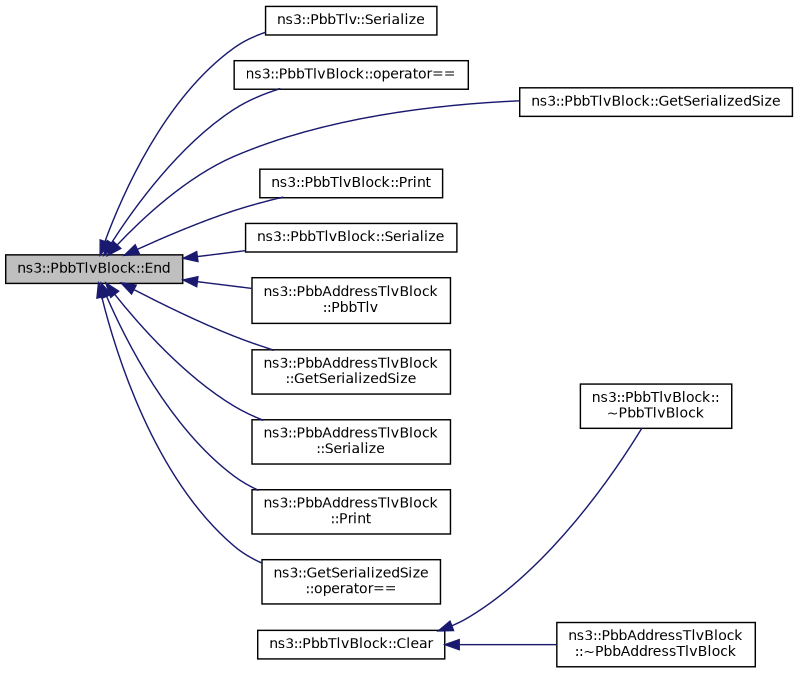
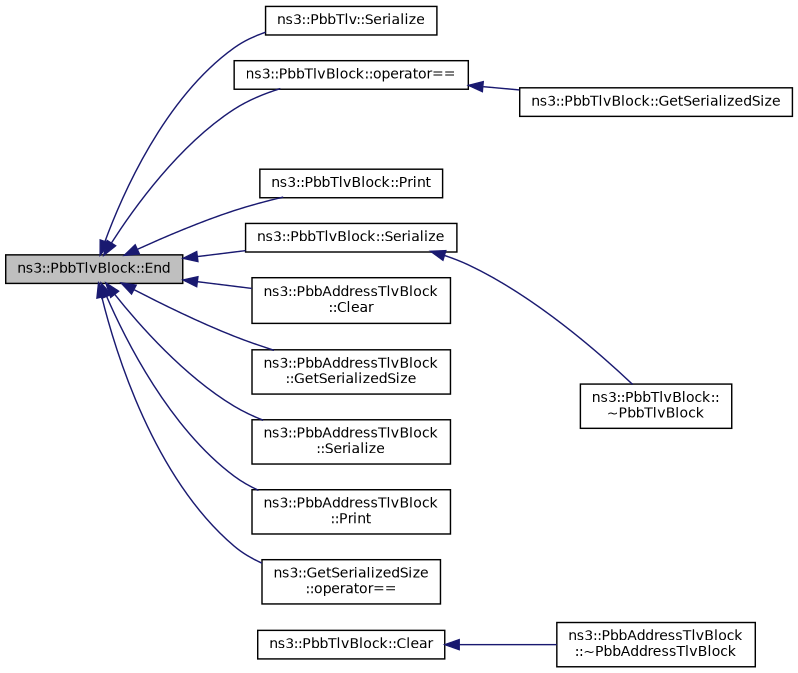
(302, 133) -> (501, 88)
(351, 301) -> (351, 301)
(559, 539) -> (545, 311)
